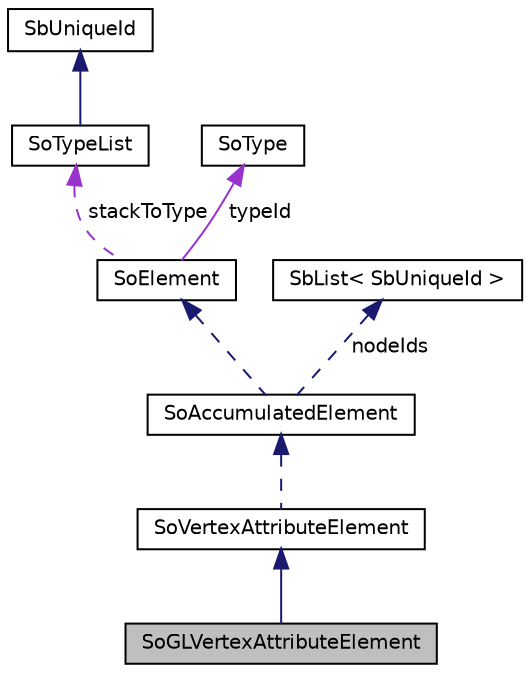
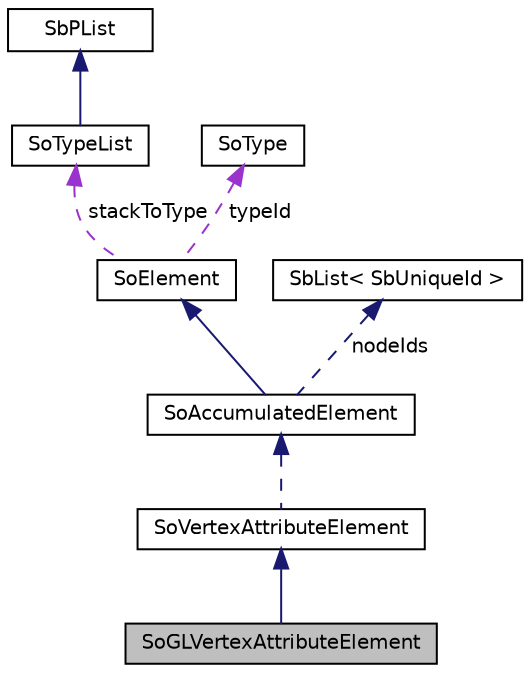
(80, 30) -> (80, 30)
(210, 223) -> (210, 223)
(231, 355) -> (231, 355)
